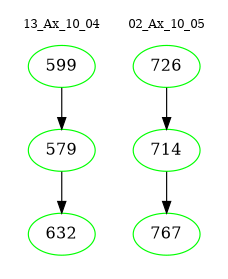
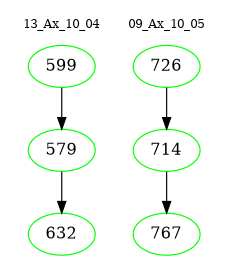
(167, 25) -> (167, 25)
